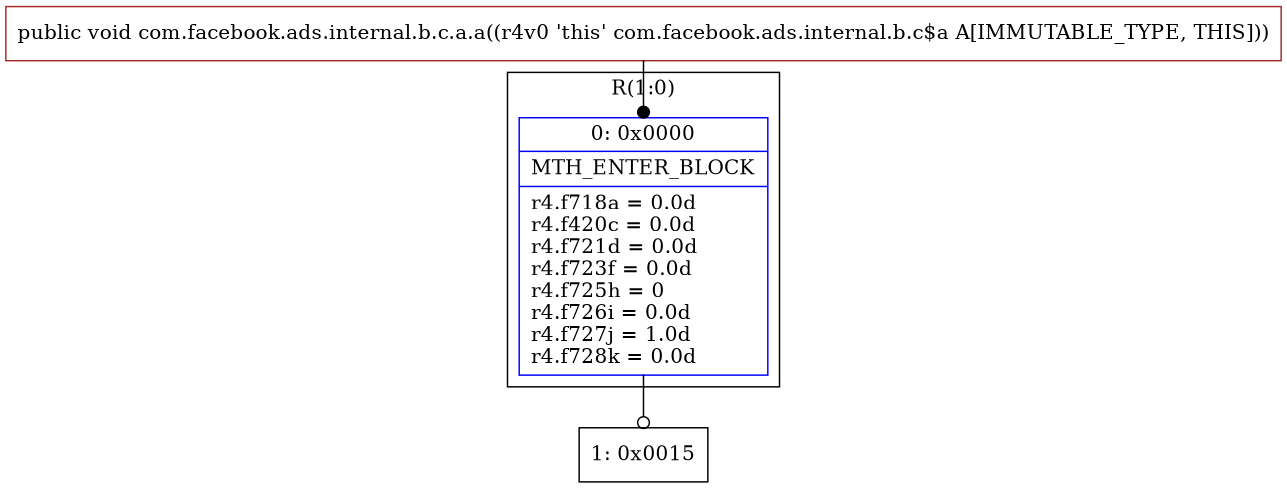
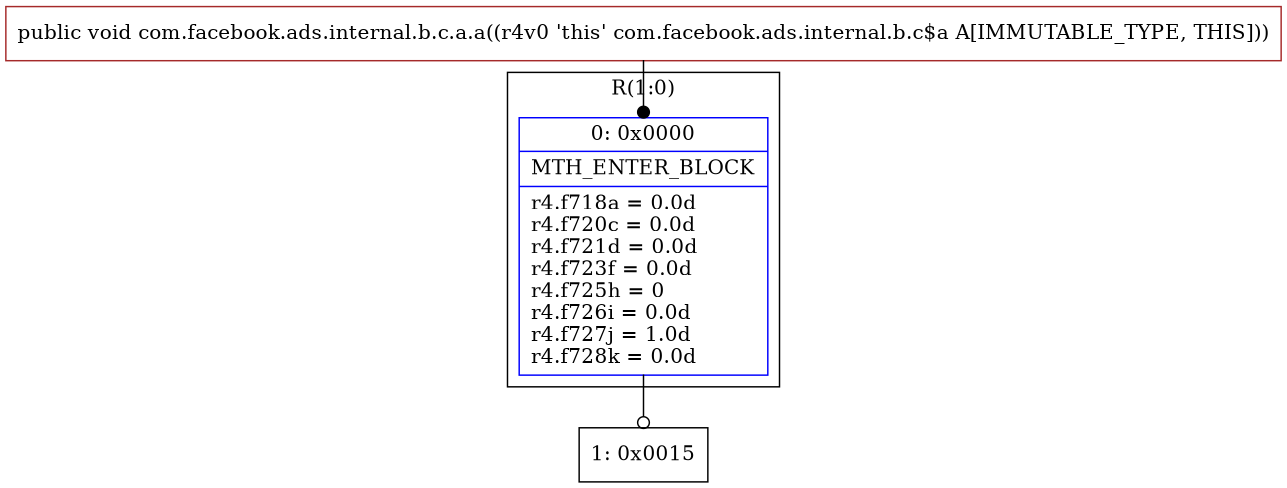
(614, 225) -> (614, 225)
